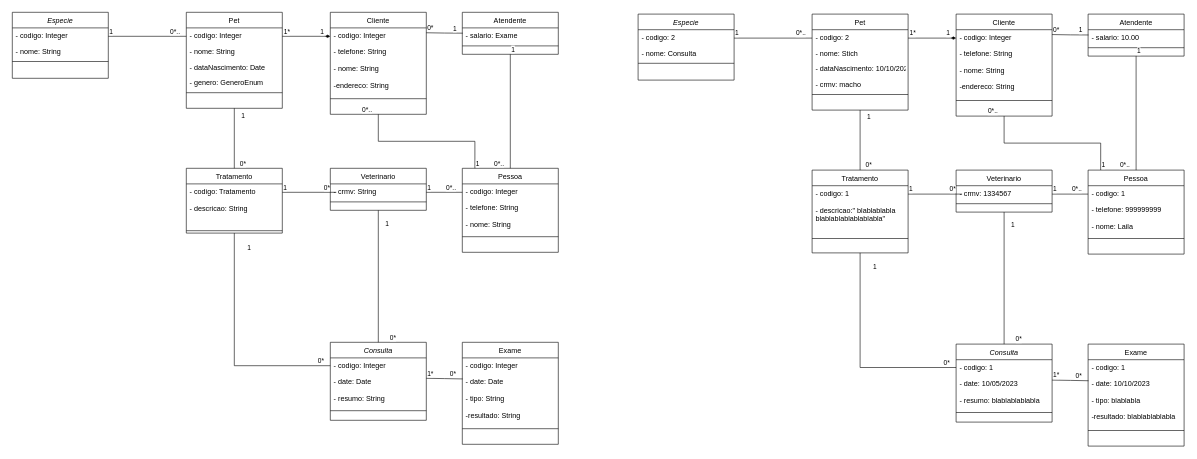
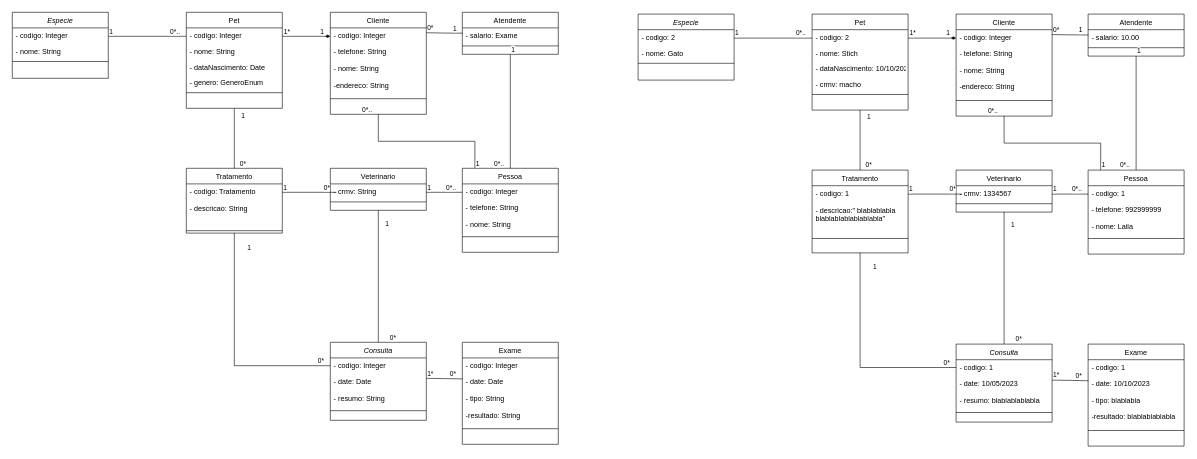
(670, 53) -> (663, 53)
(1130, 209) -> (1130, 209)
